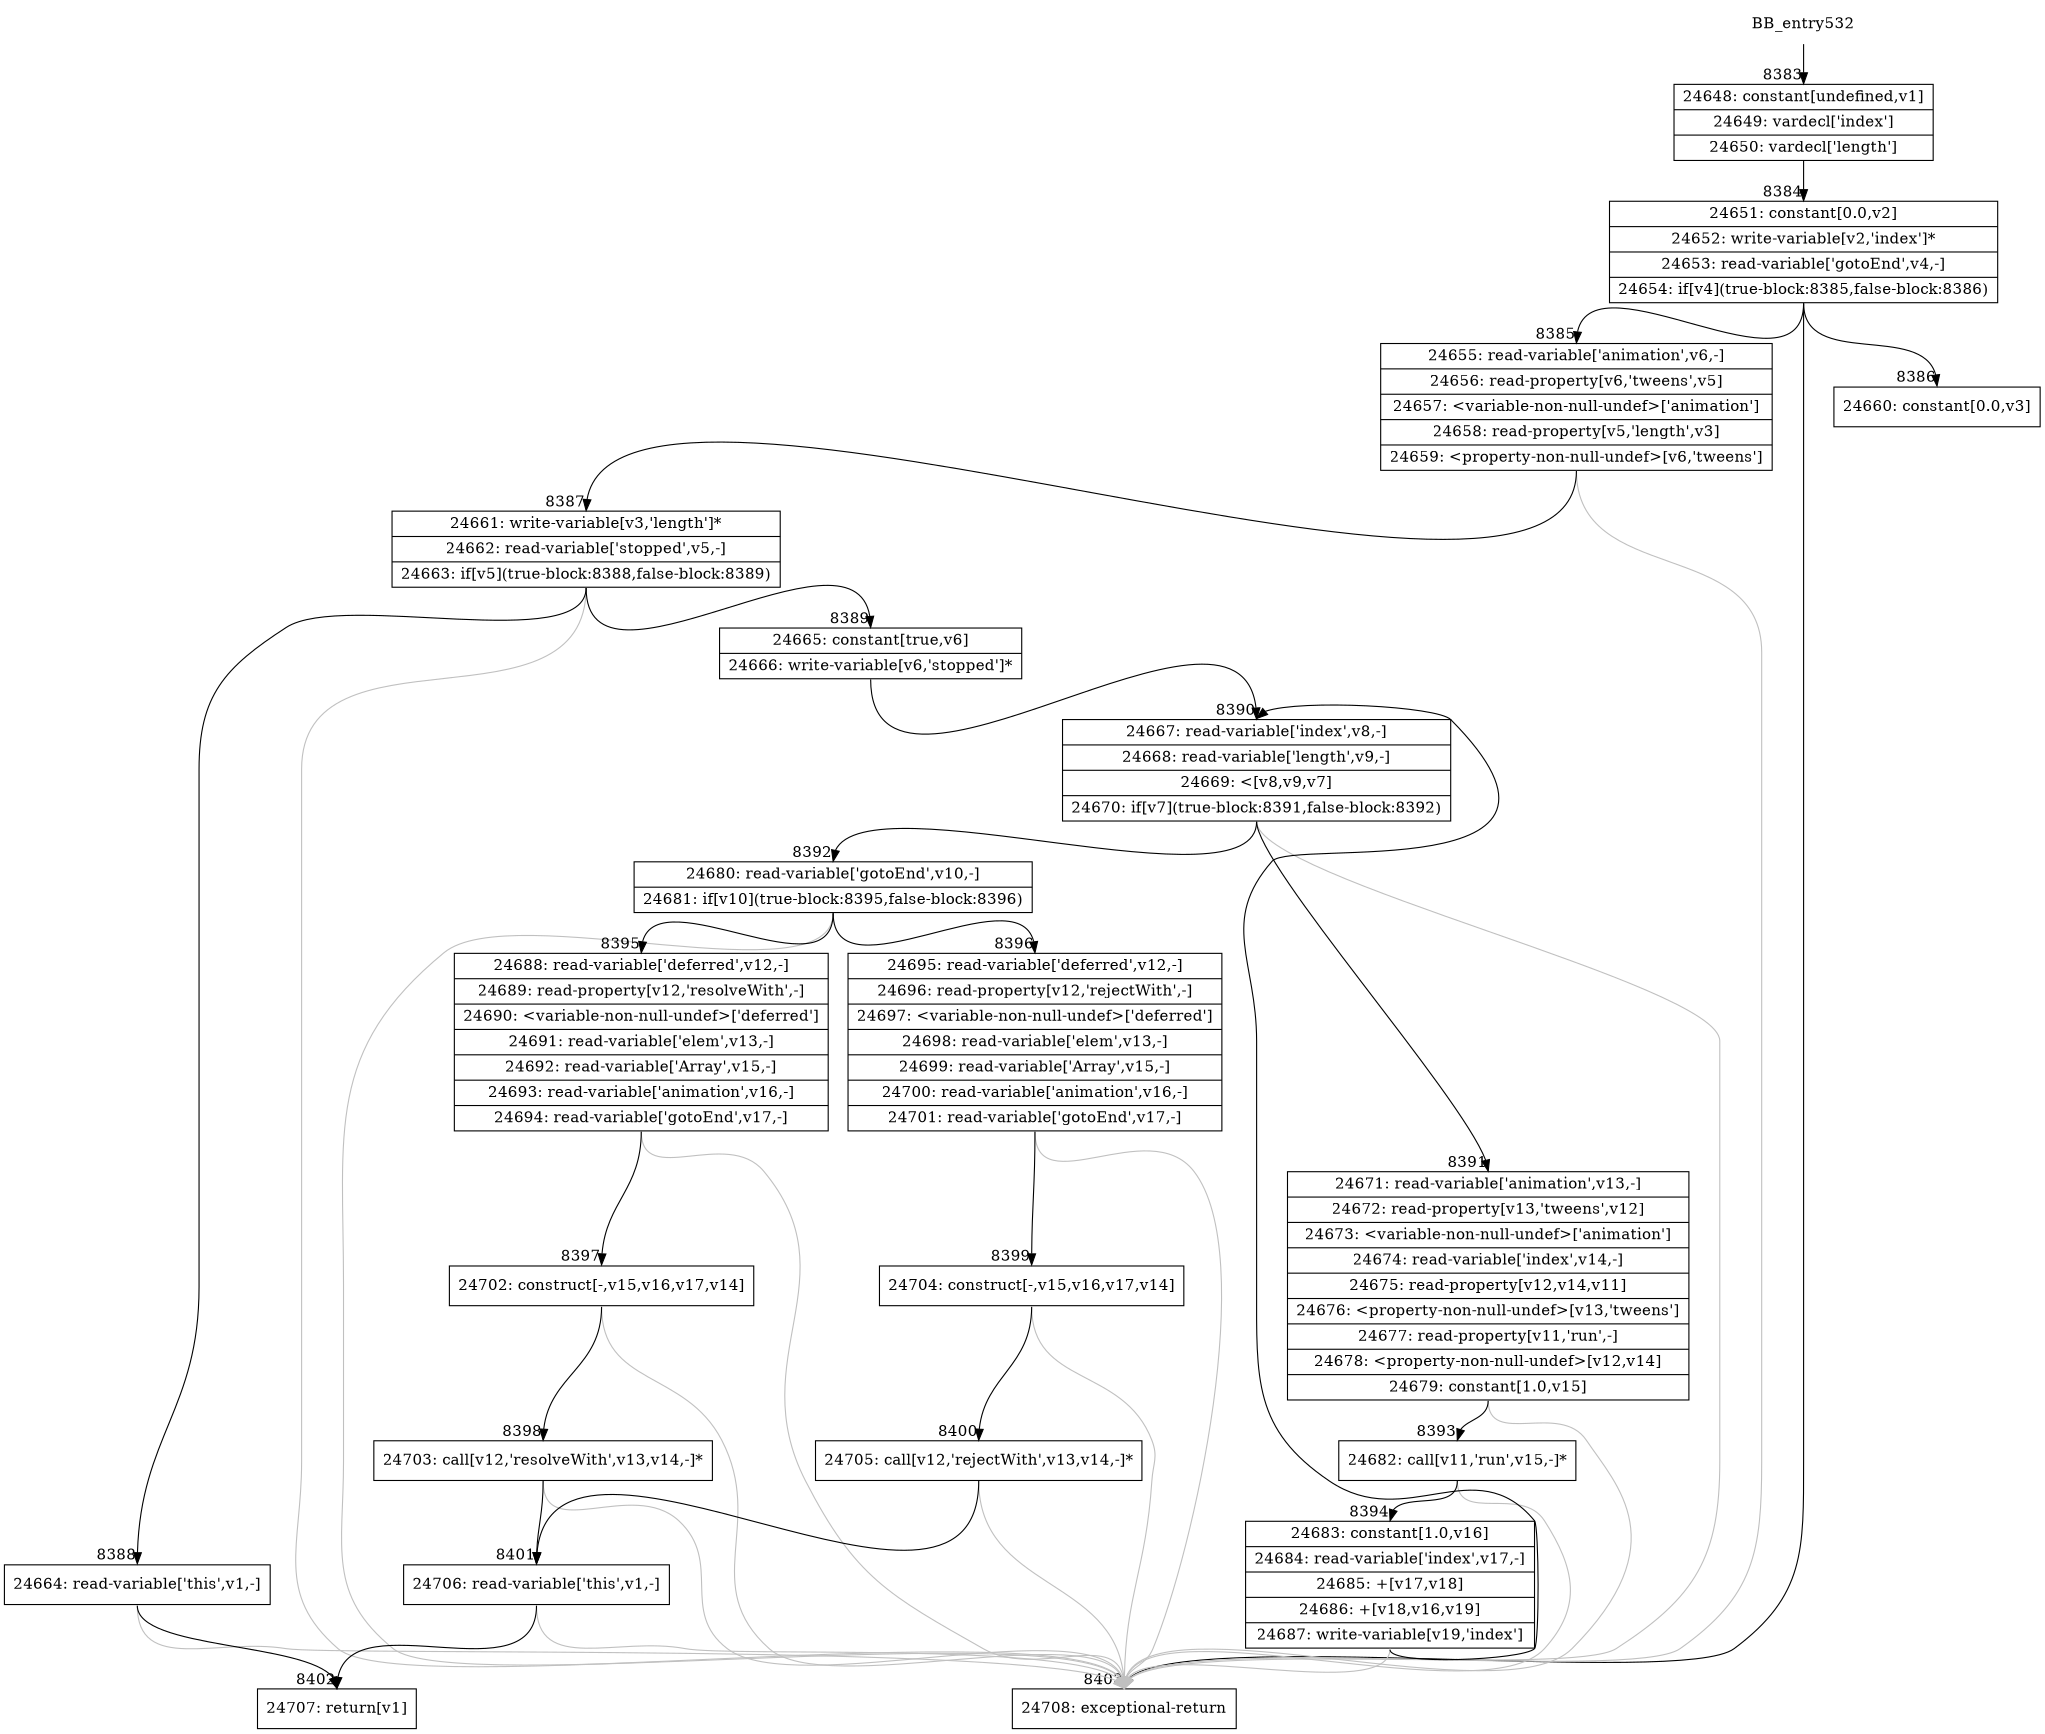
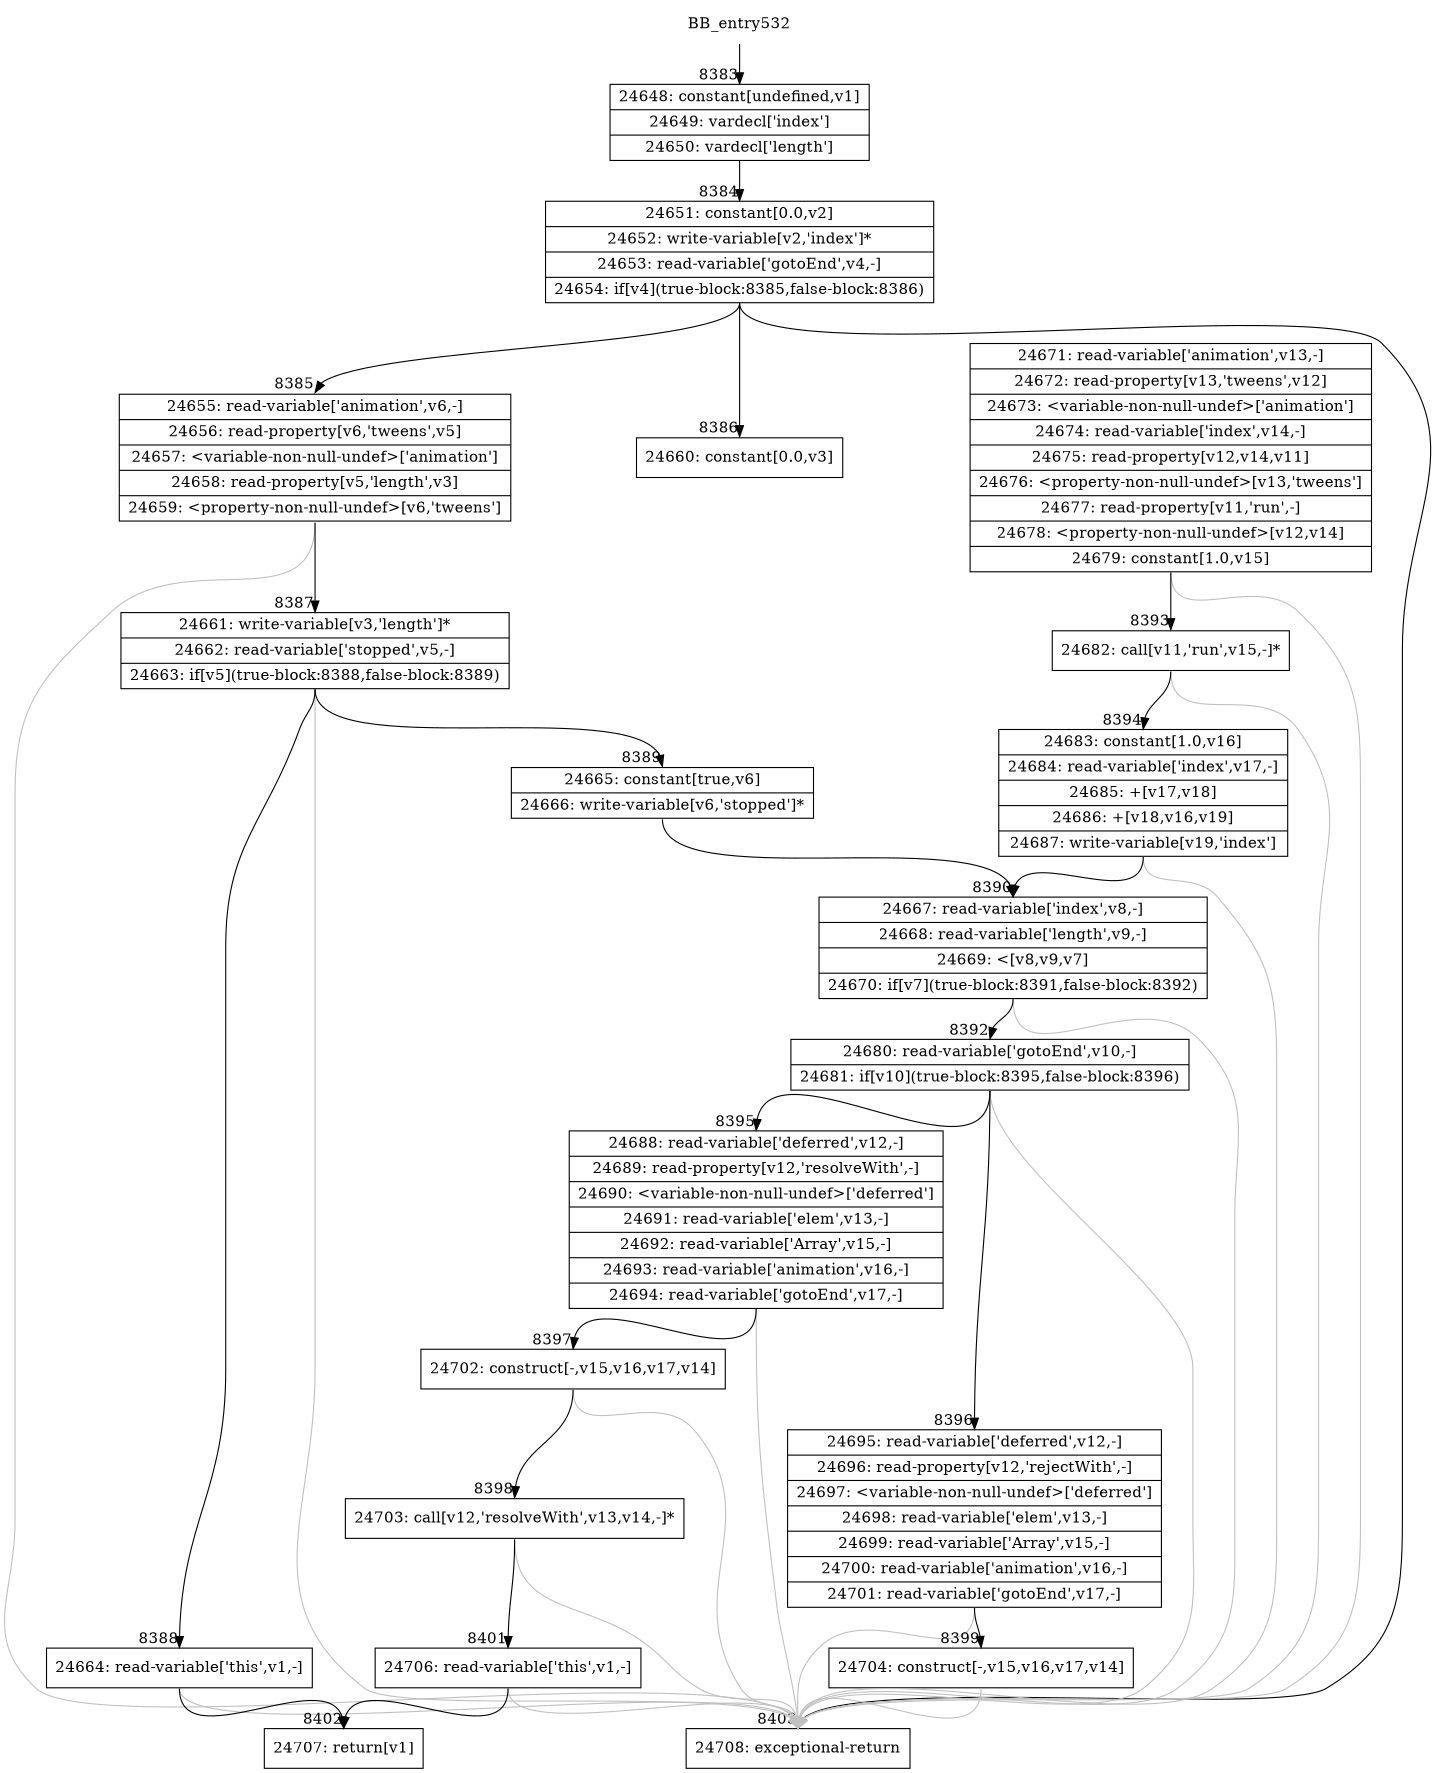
(1369, 992) -> none
(979, 1461) -> none
